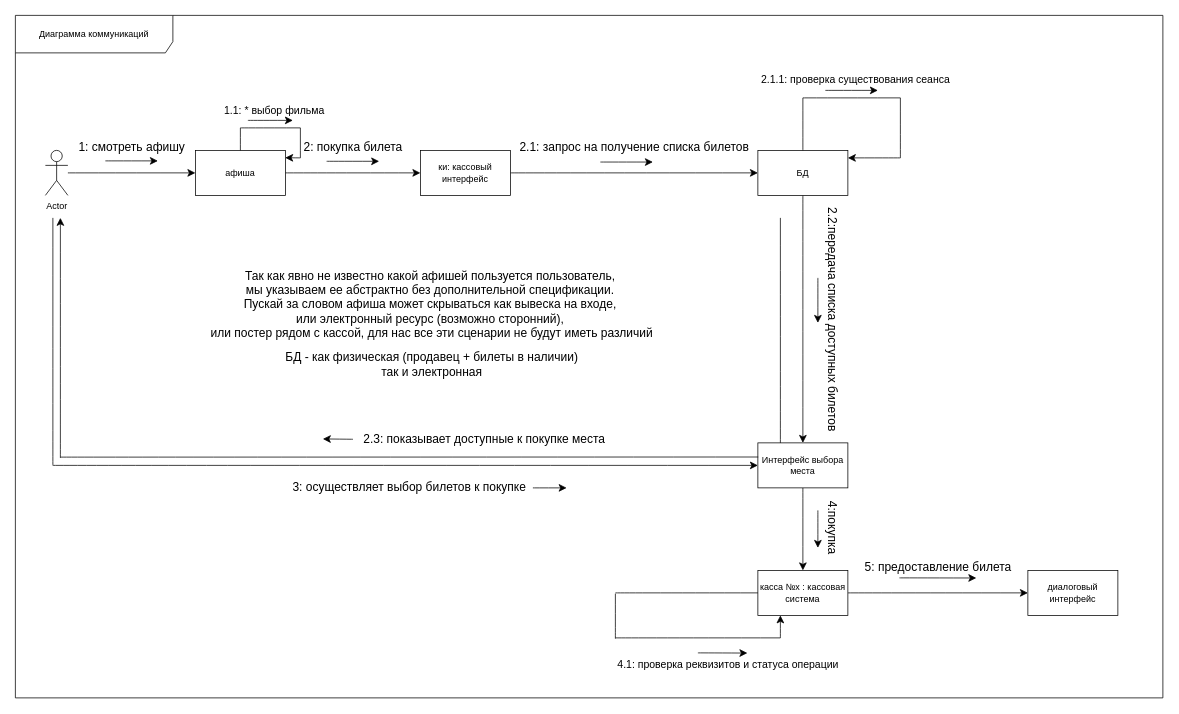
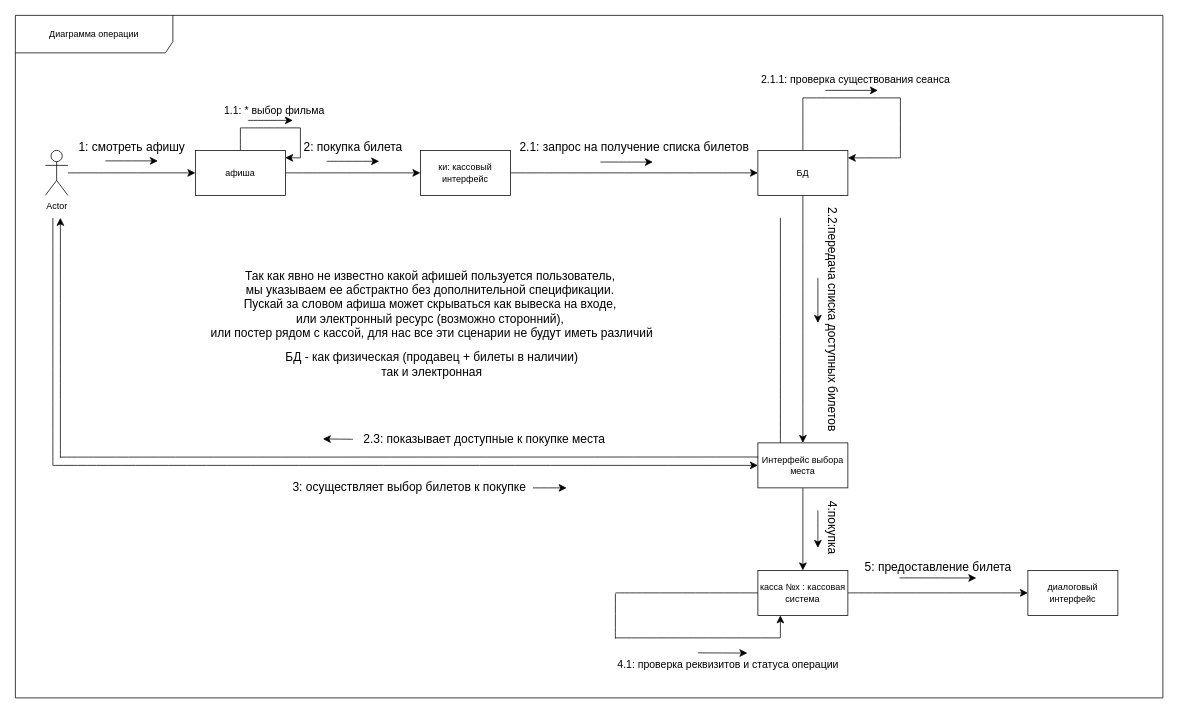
(94, 34) -> (94, 34)
